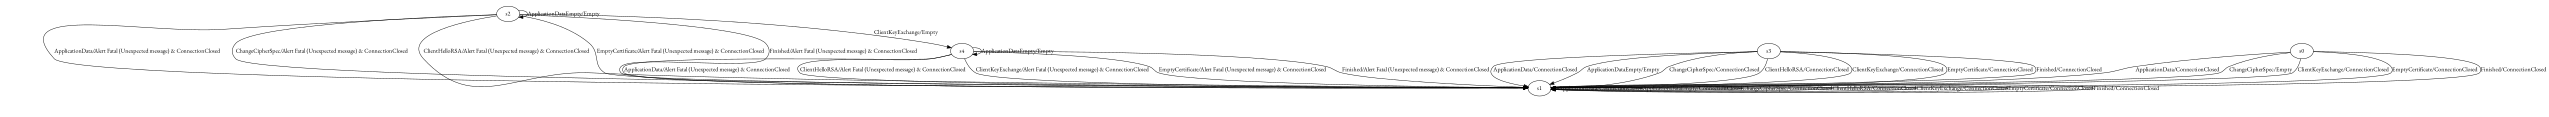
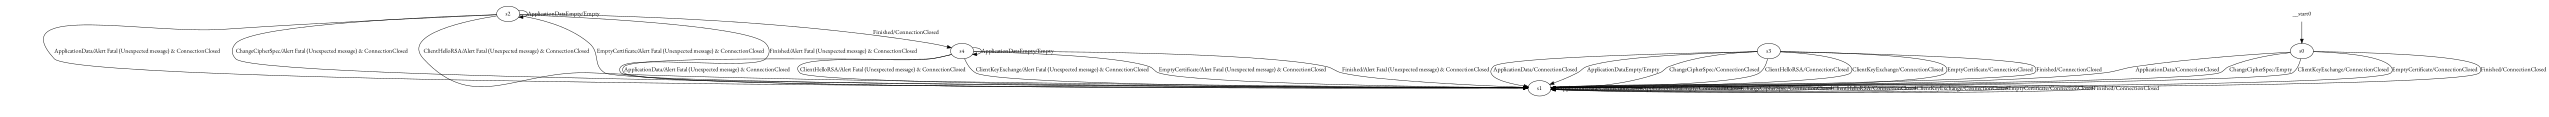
none -> (2302, 14)
(906, 32) -> (906, 32)
